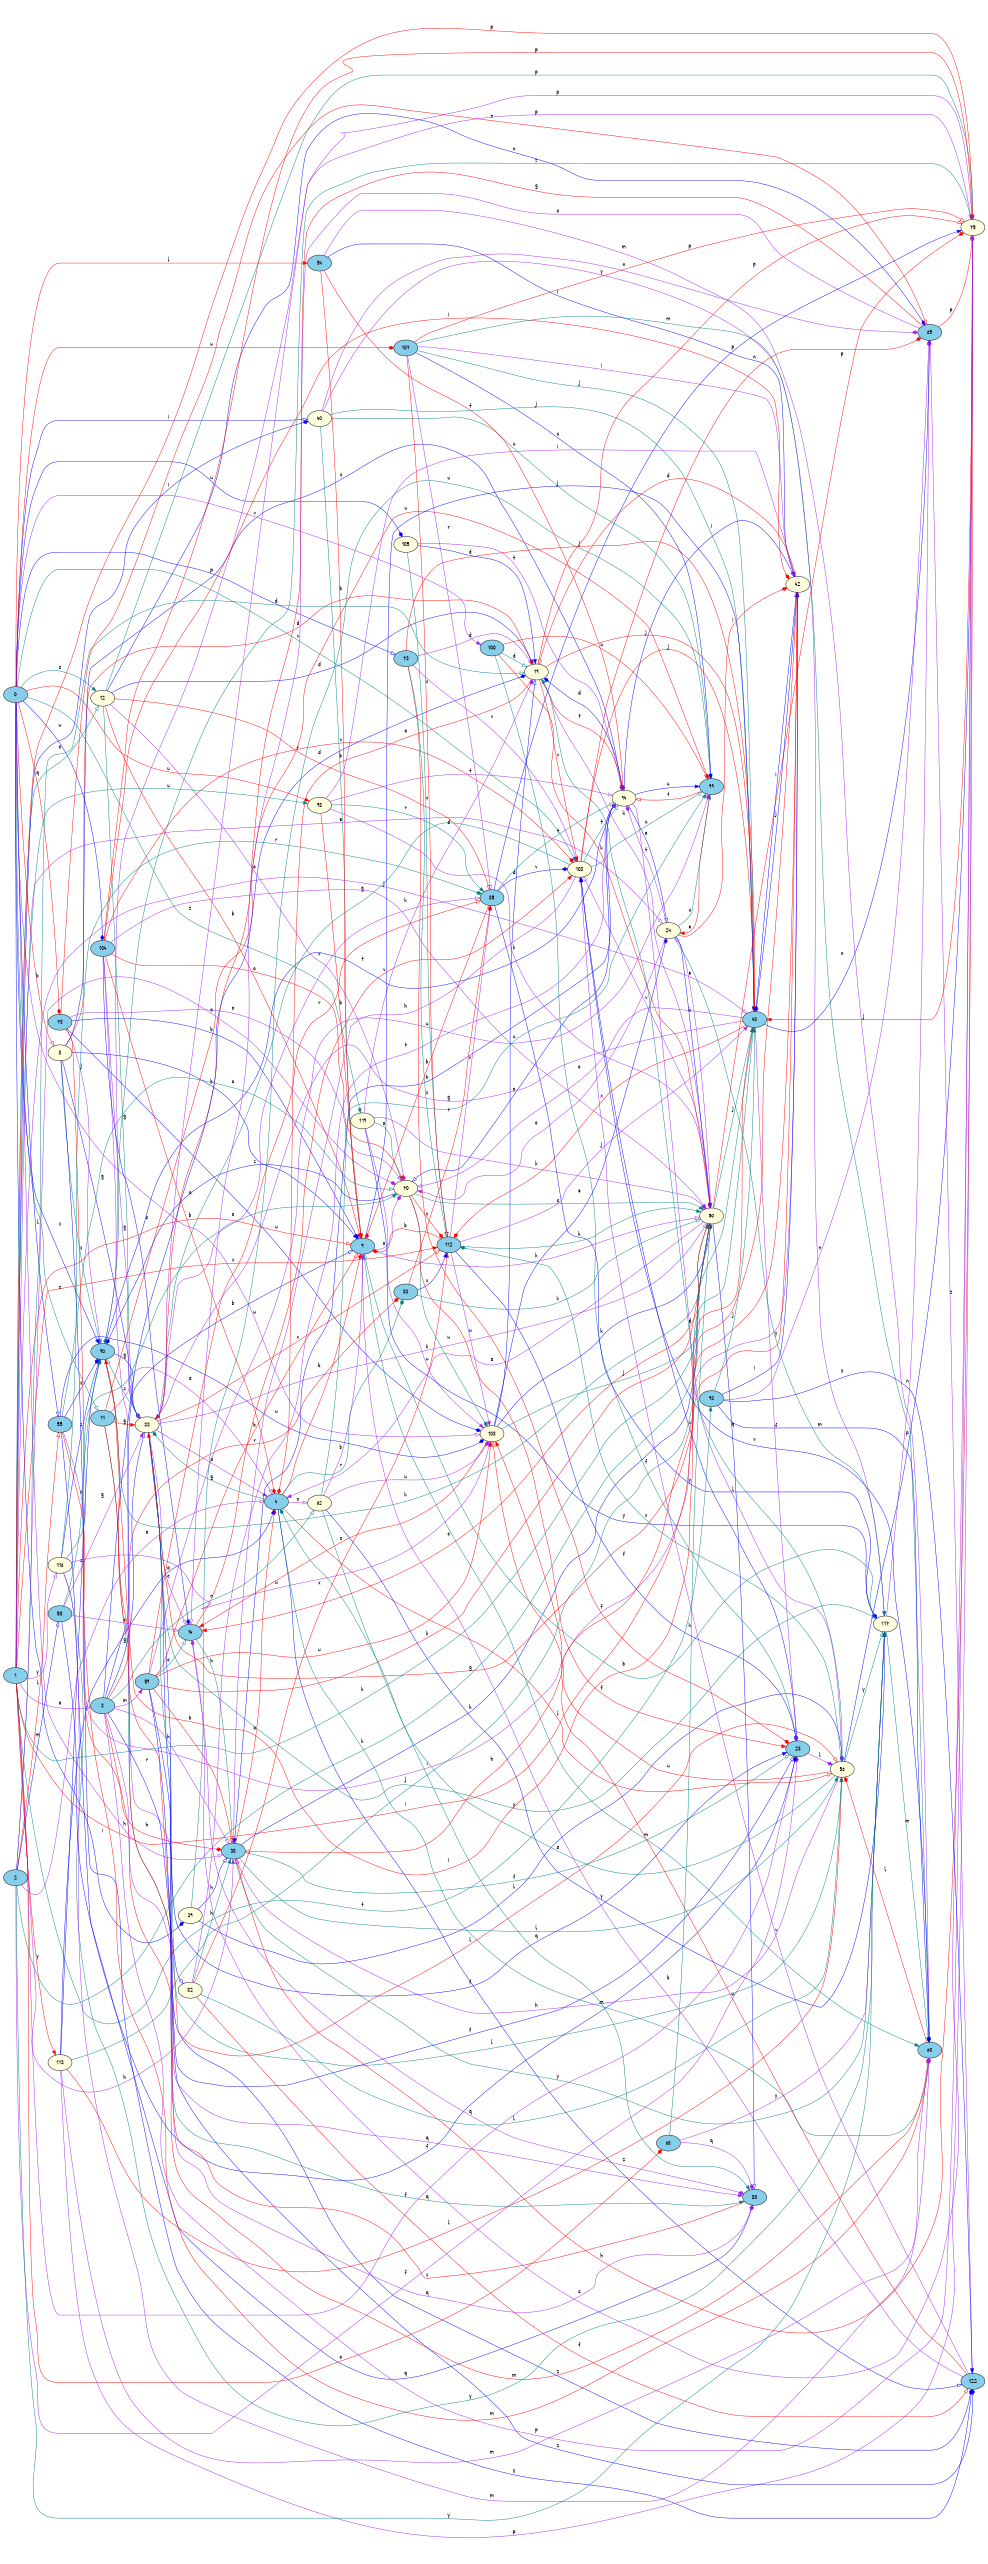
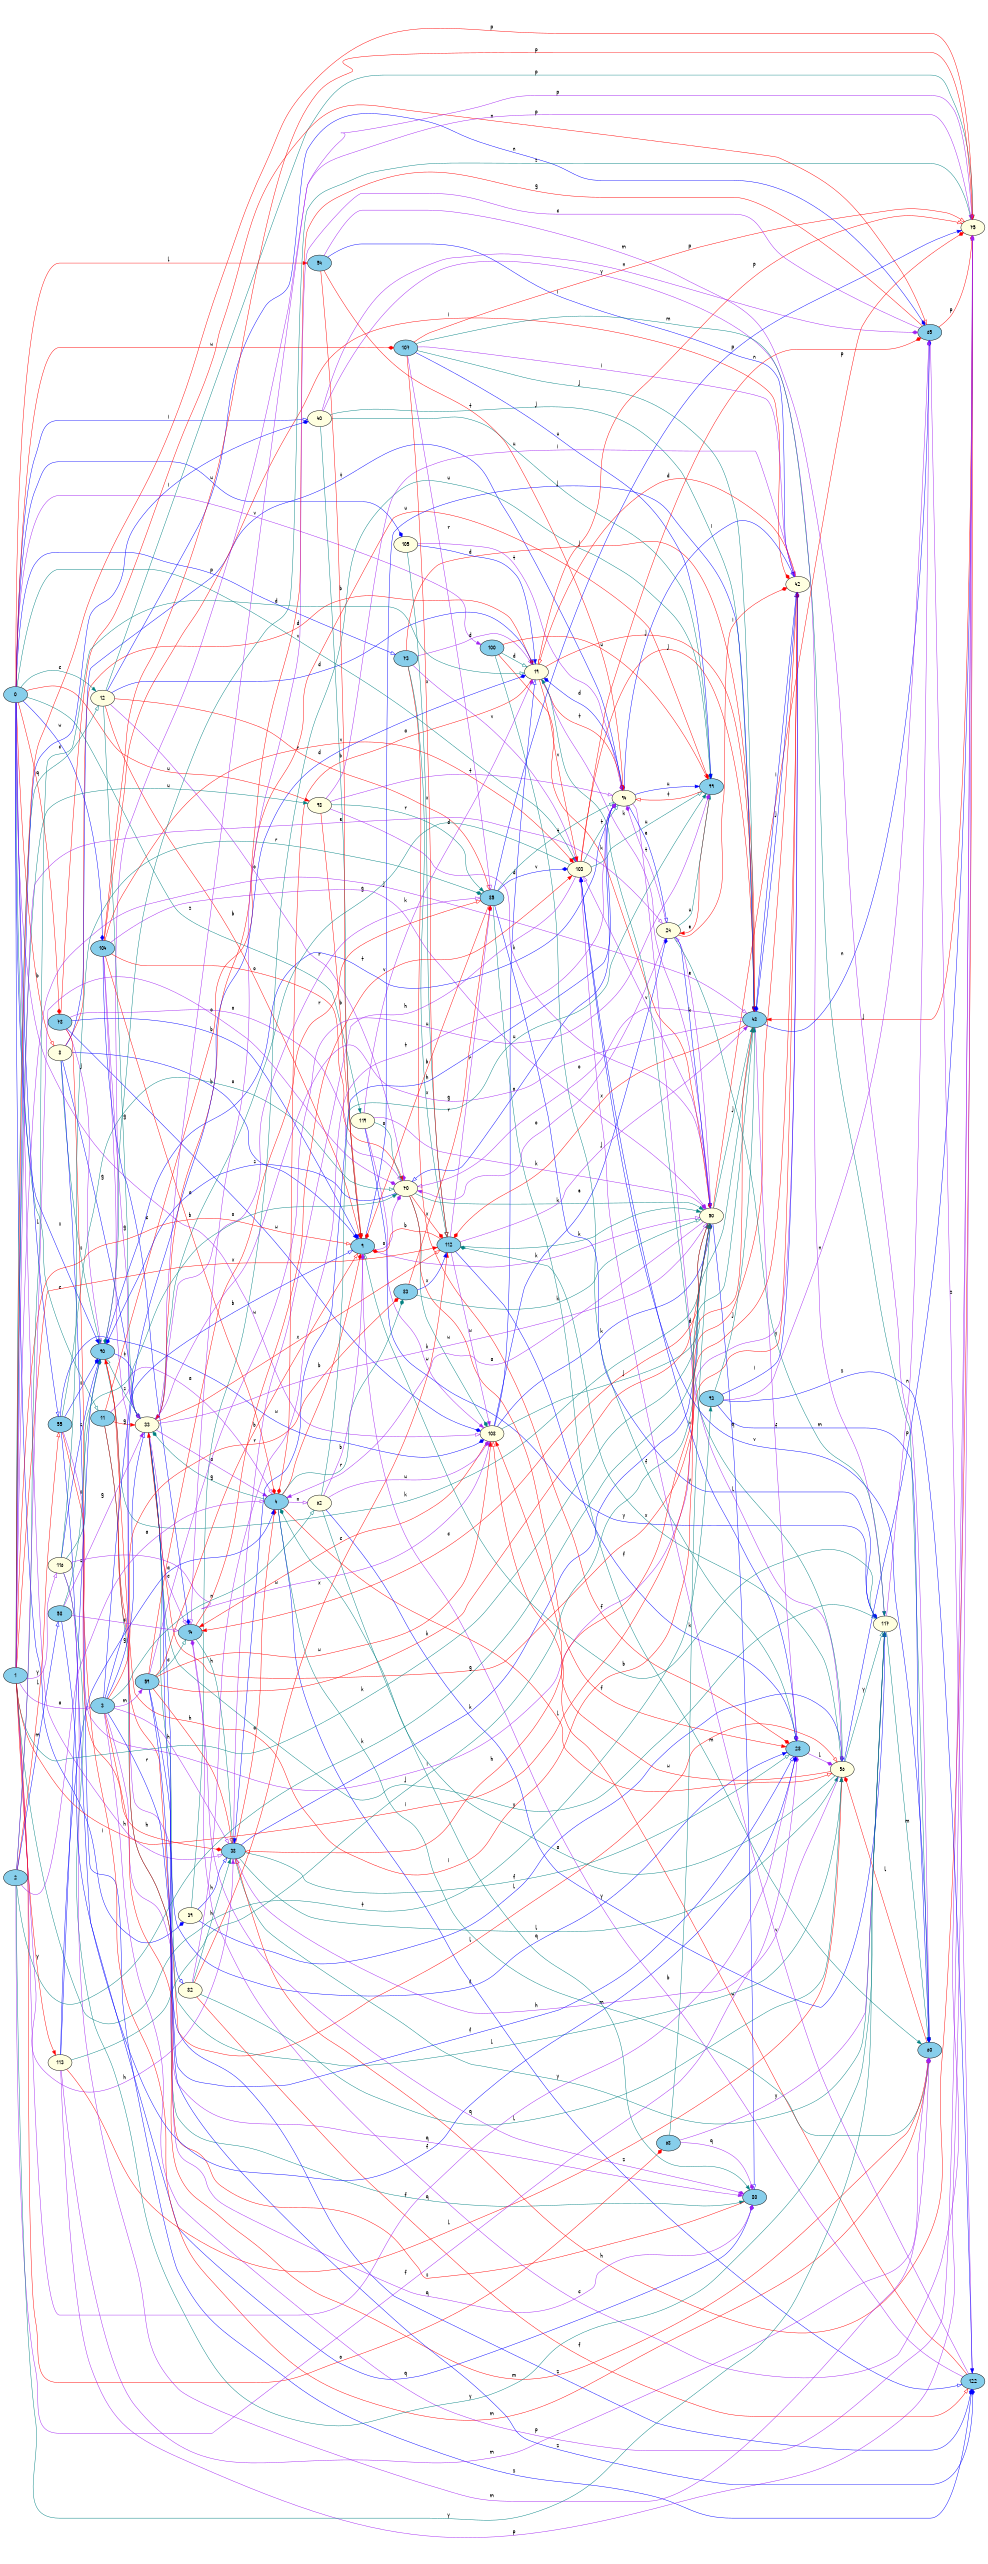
(558, 1201) -> (558, 1201)
(125, 1355) -> (125, 1355)
(532, 1697) -> (586, 1489)
